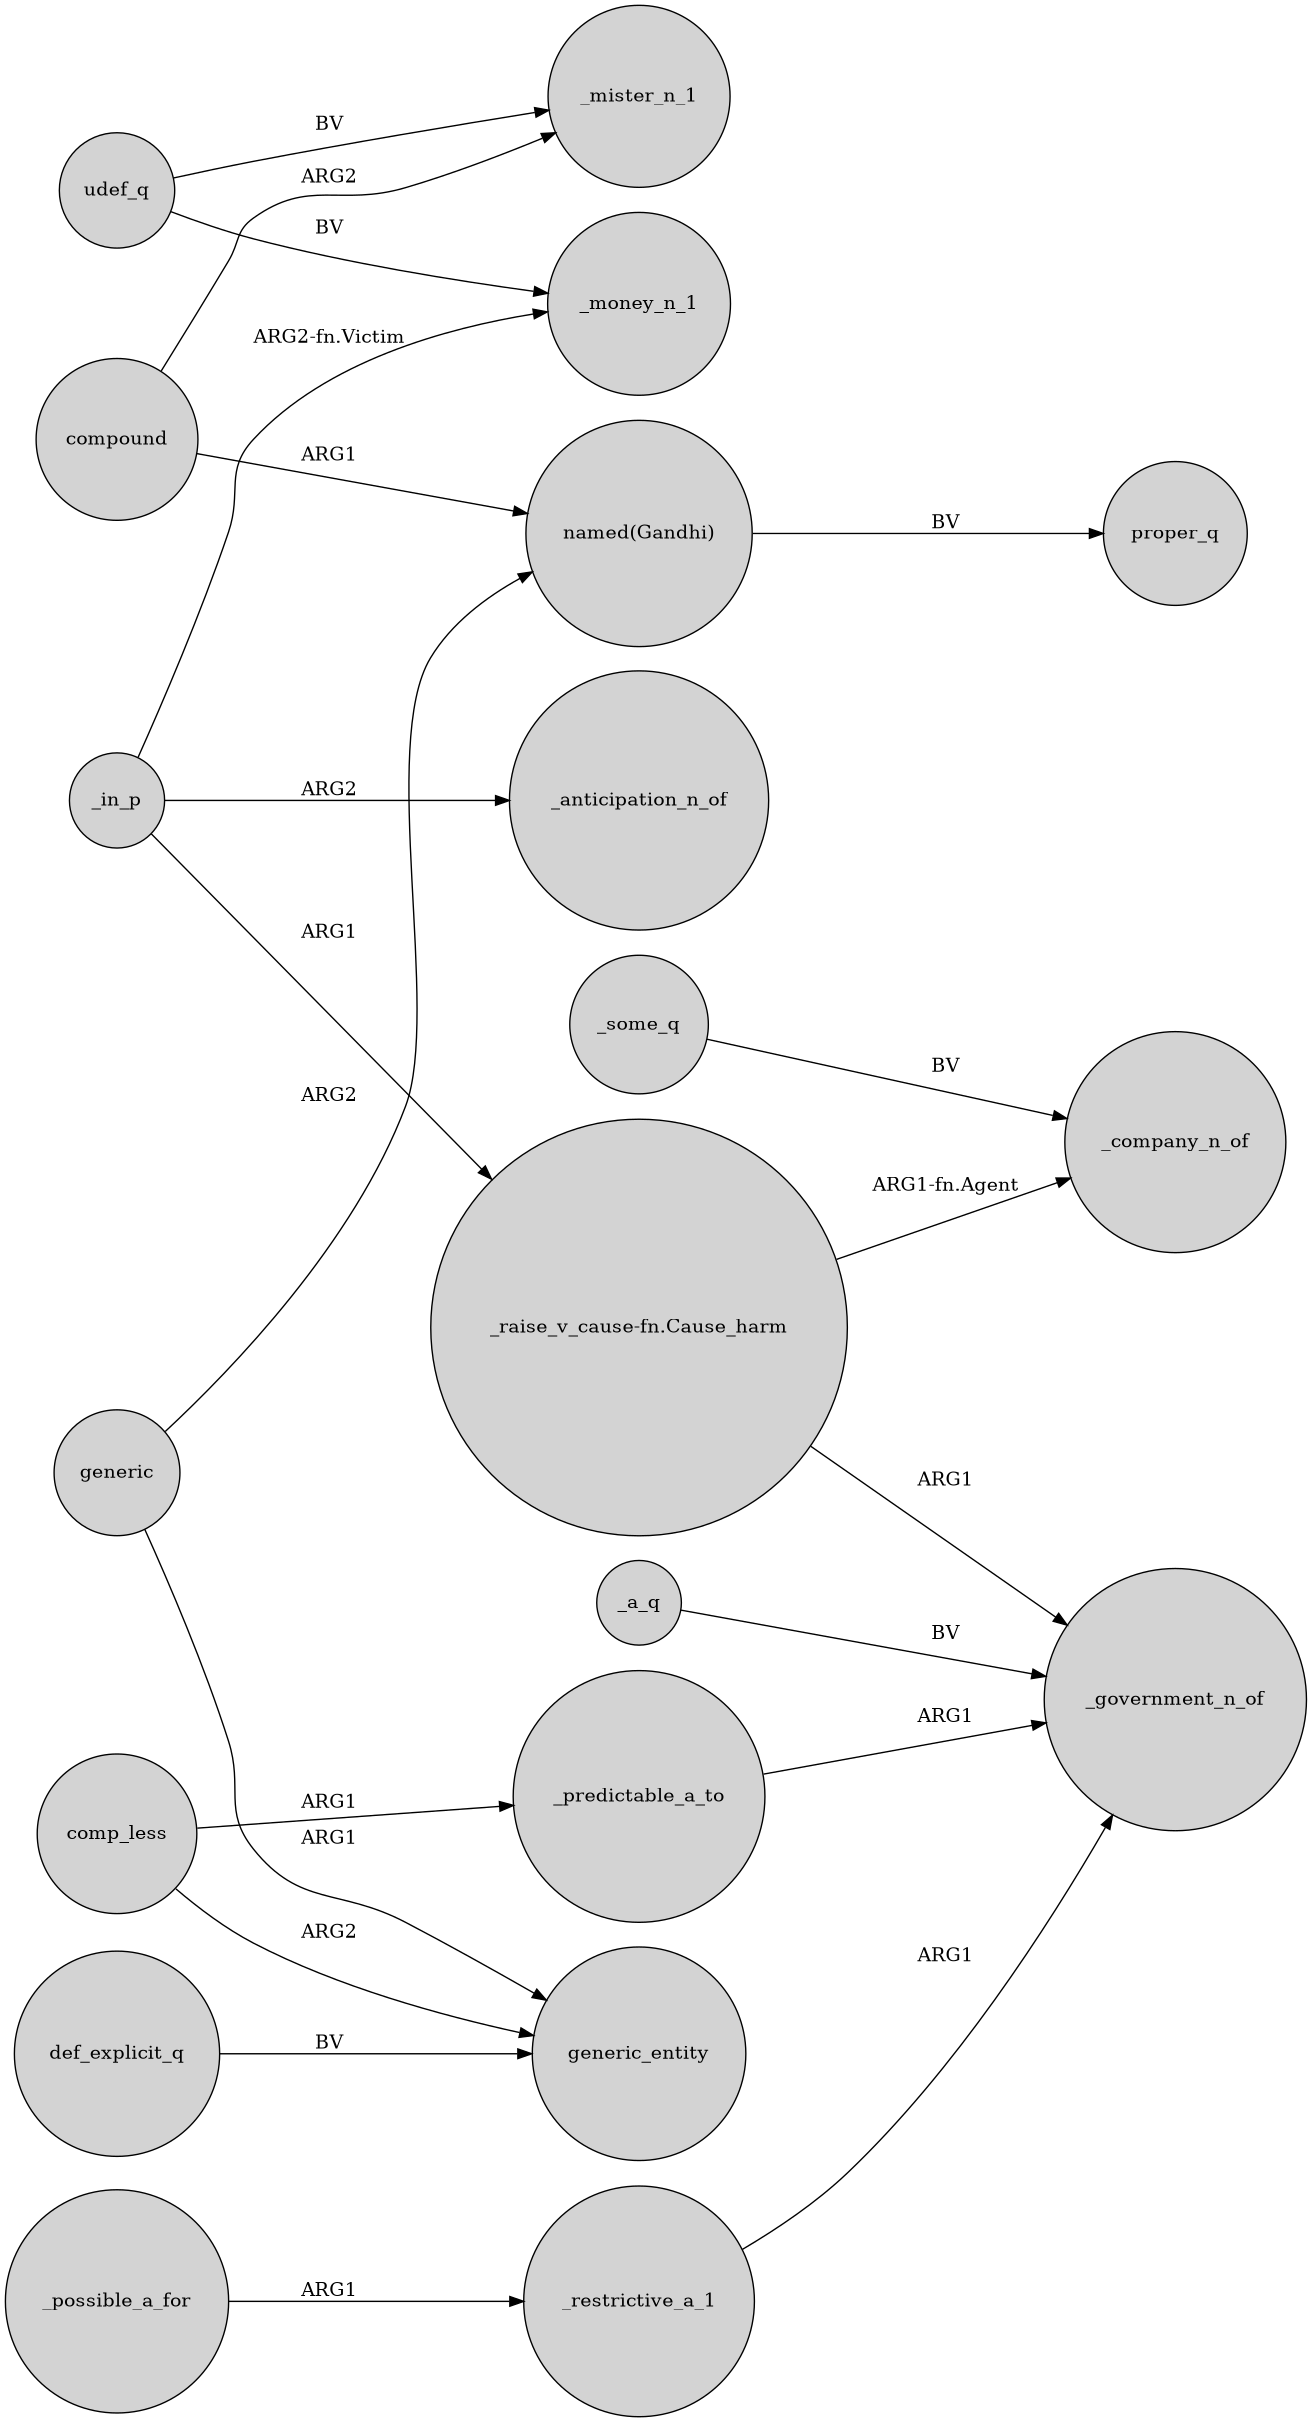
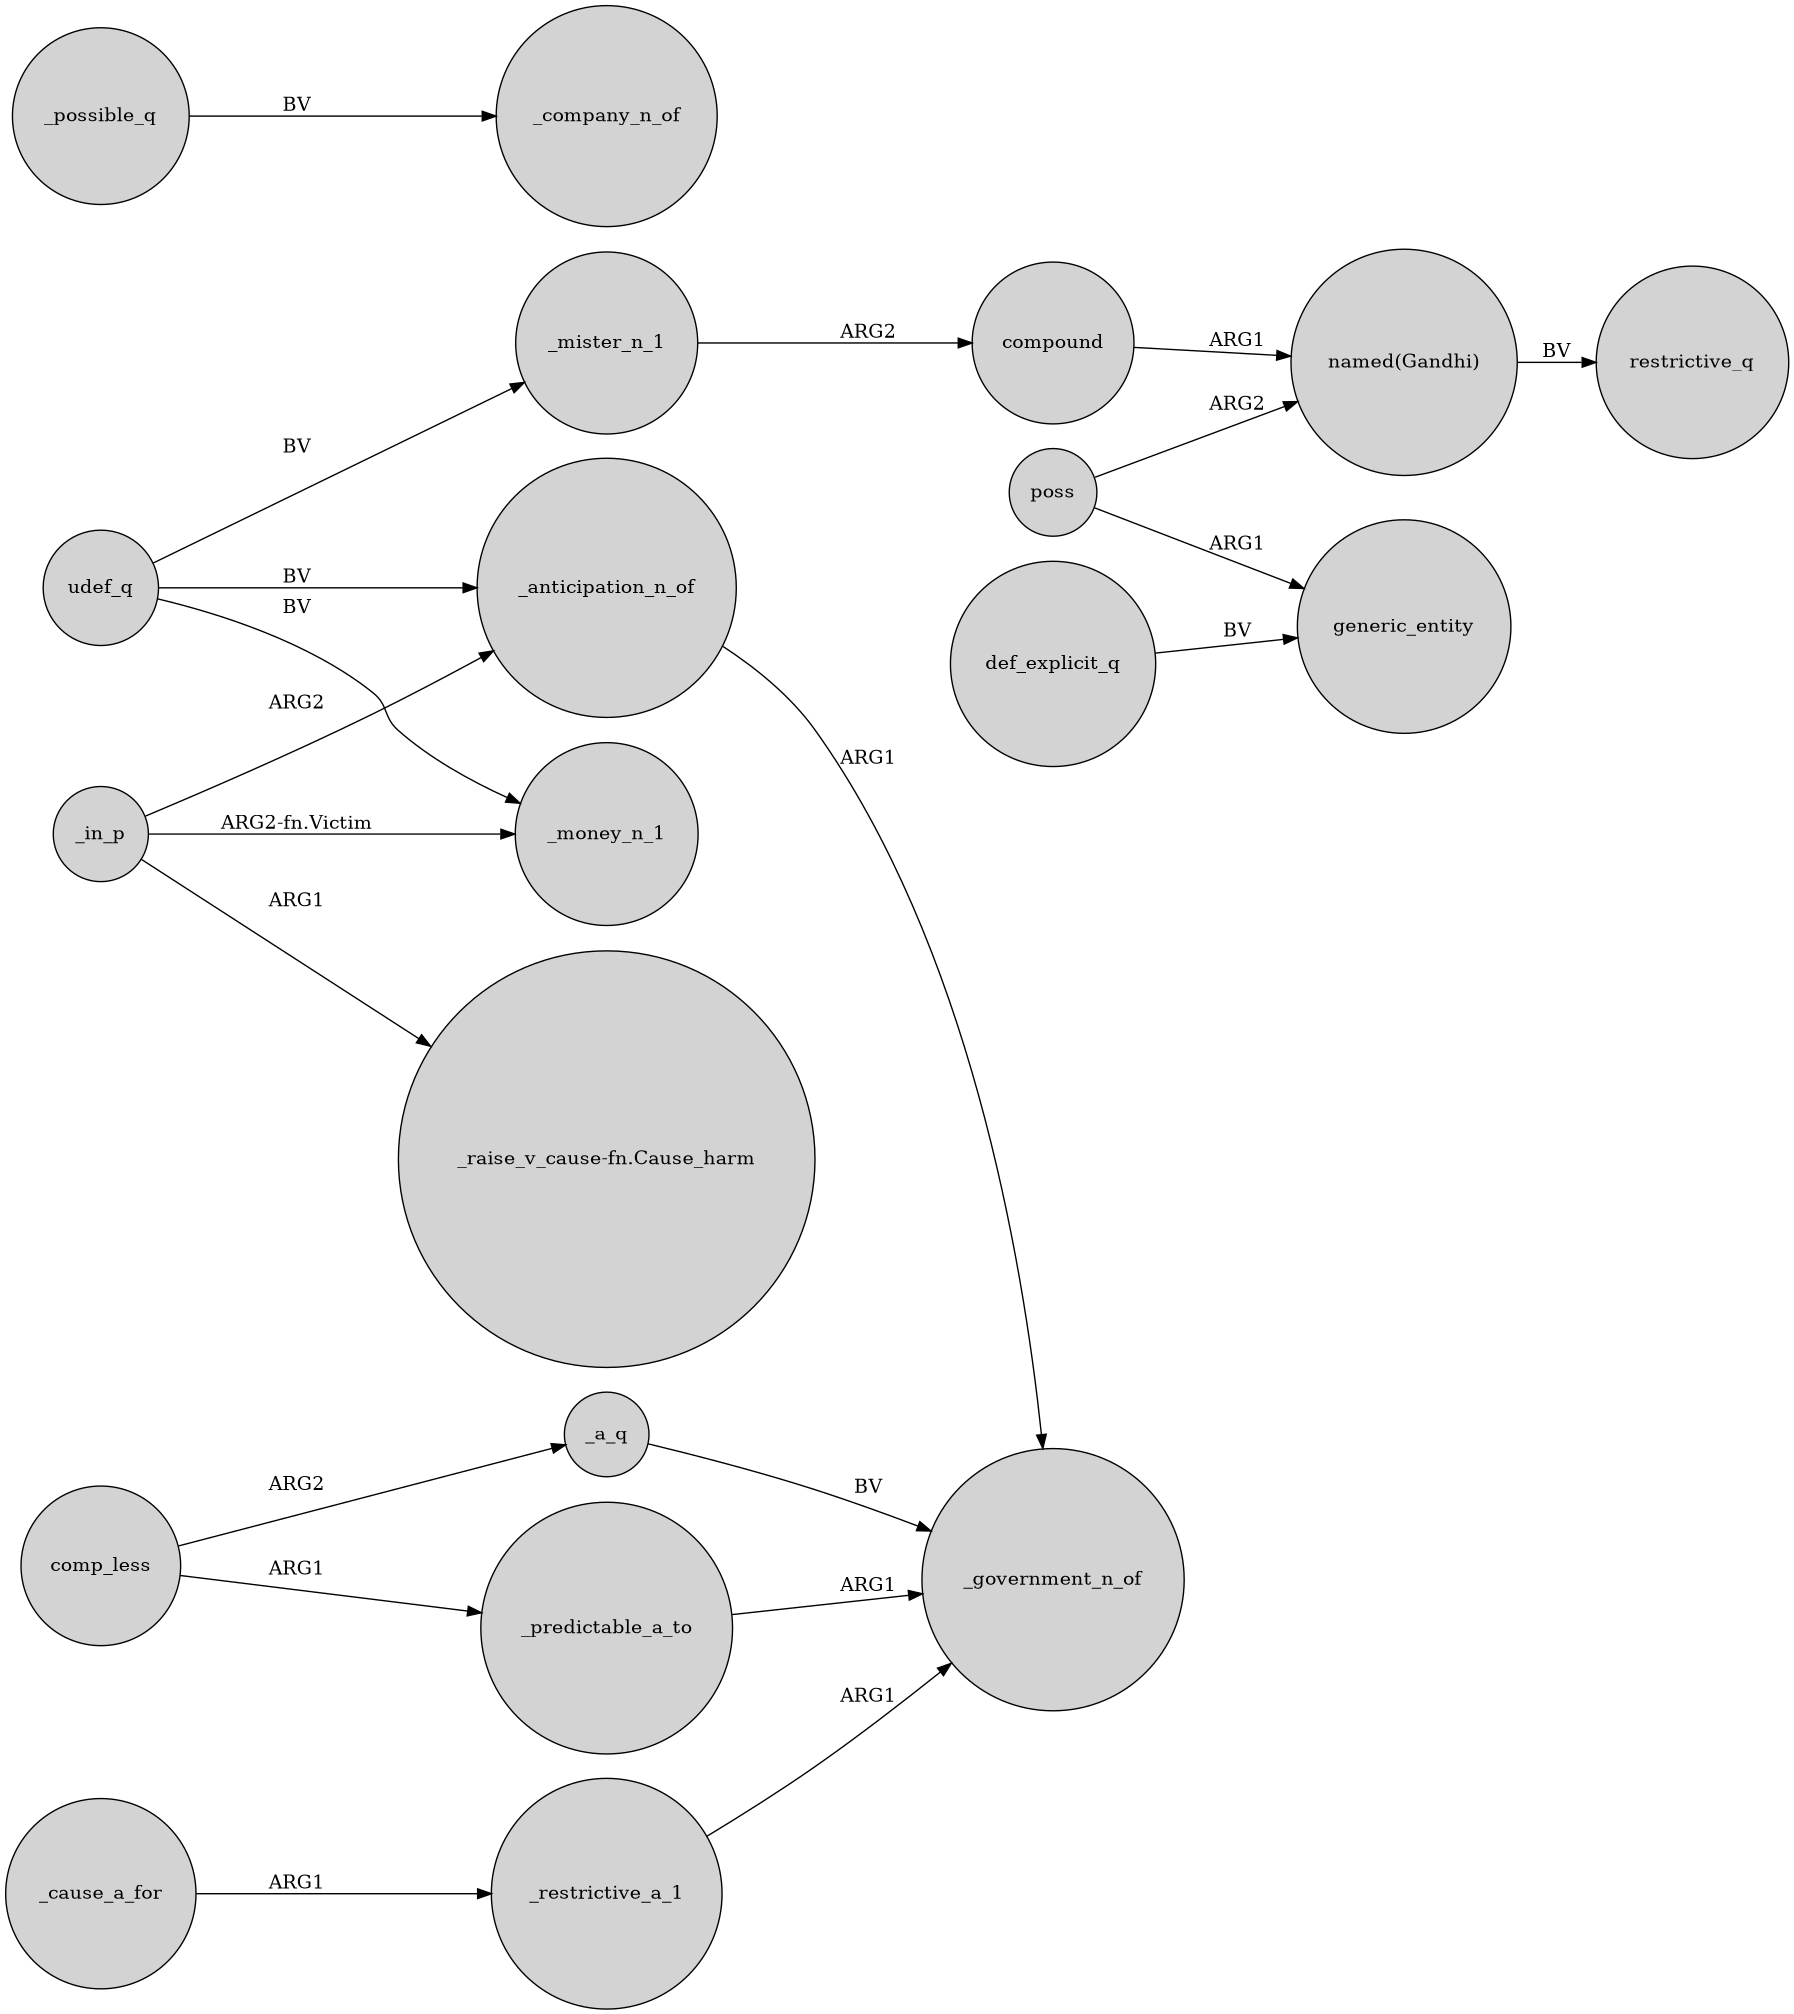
(310, 196) -> (828, 343)
(1175, 533) -> (1693, 362)
none -> (311, 588)
(639, 1024) -> (101, 116)
(947, 1221) -> none
(117, 1473) -> (1053, 492)
(933, 1532) -> (952, 1008)
(339, 1980) -> (365, 1497)
(117, 2301) -> (101, 1894)
